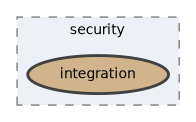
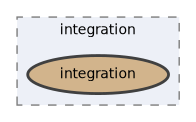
(98, 31) -> (98, 31)
